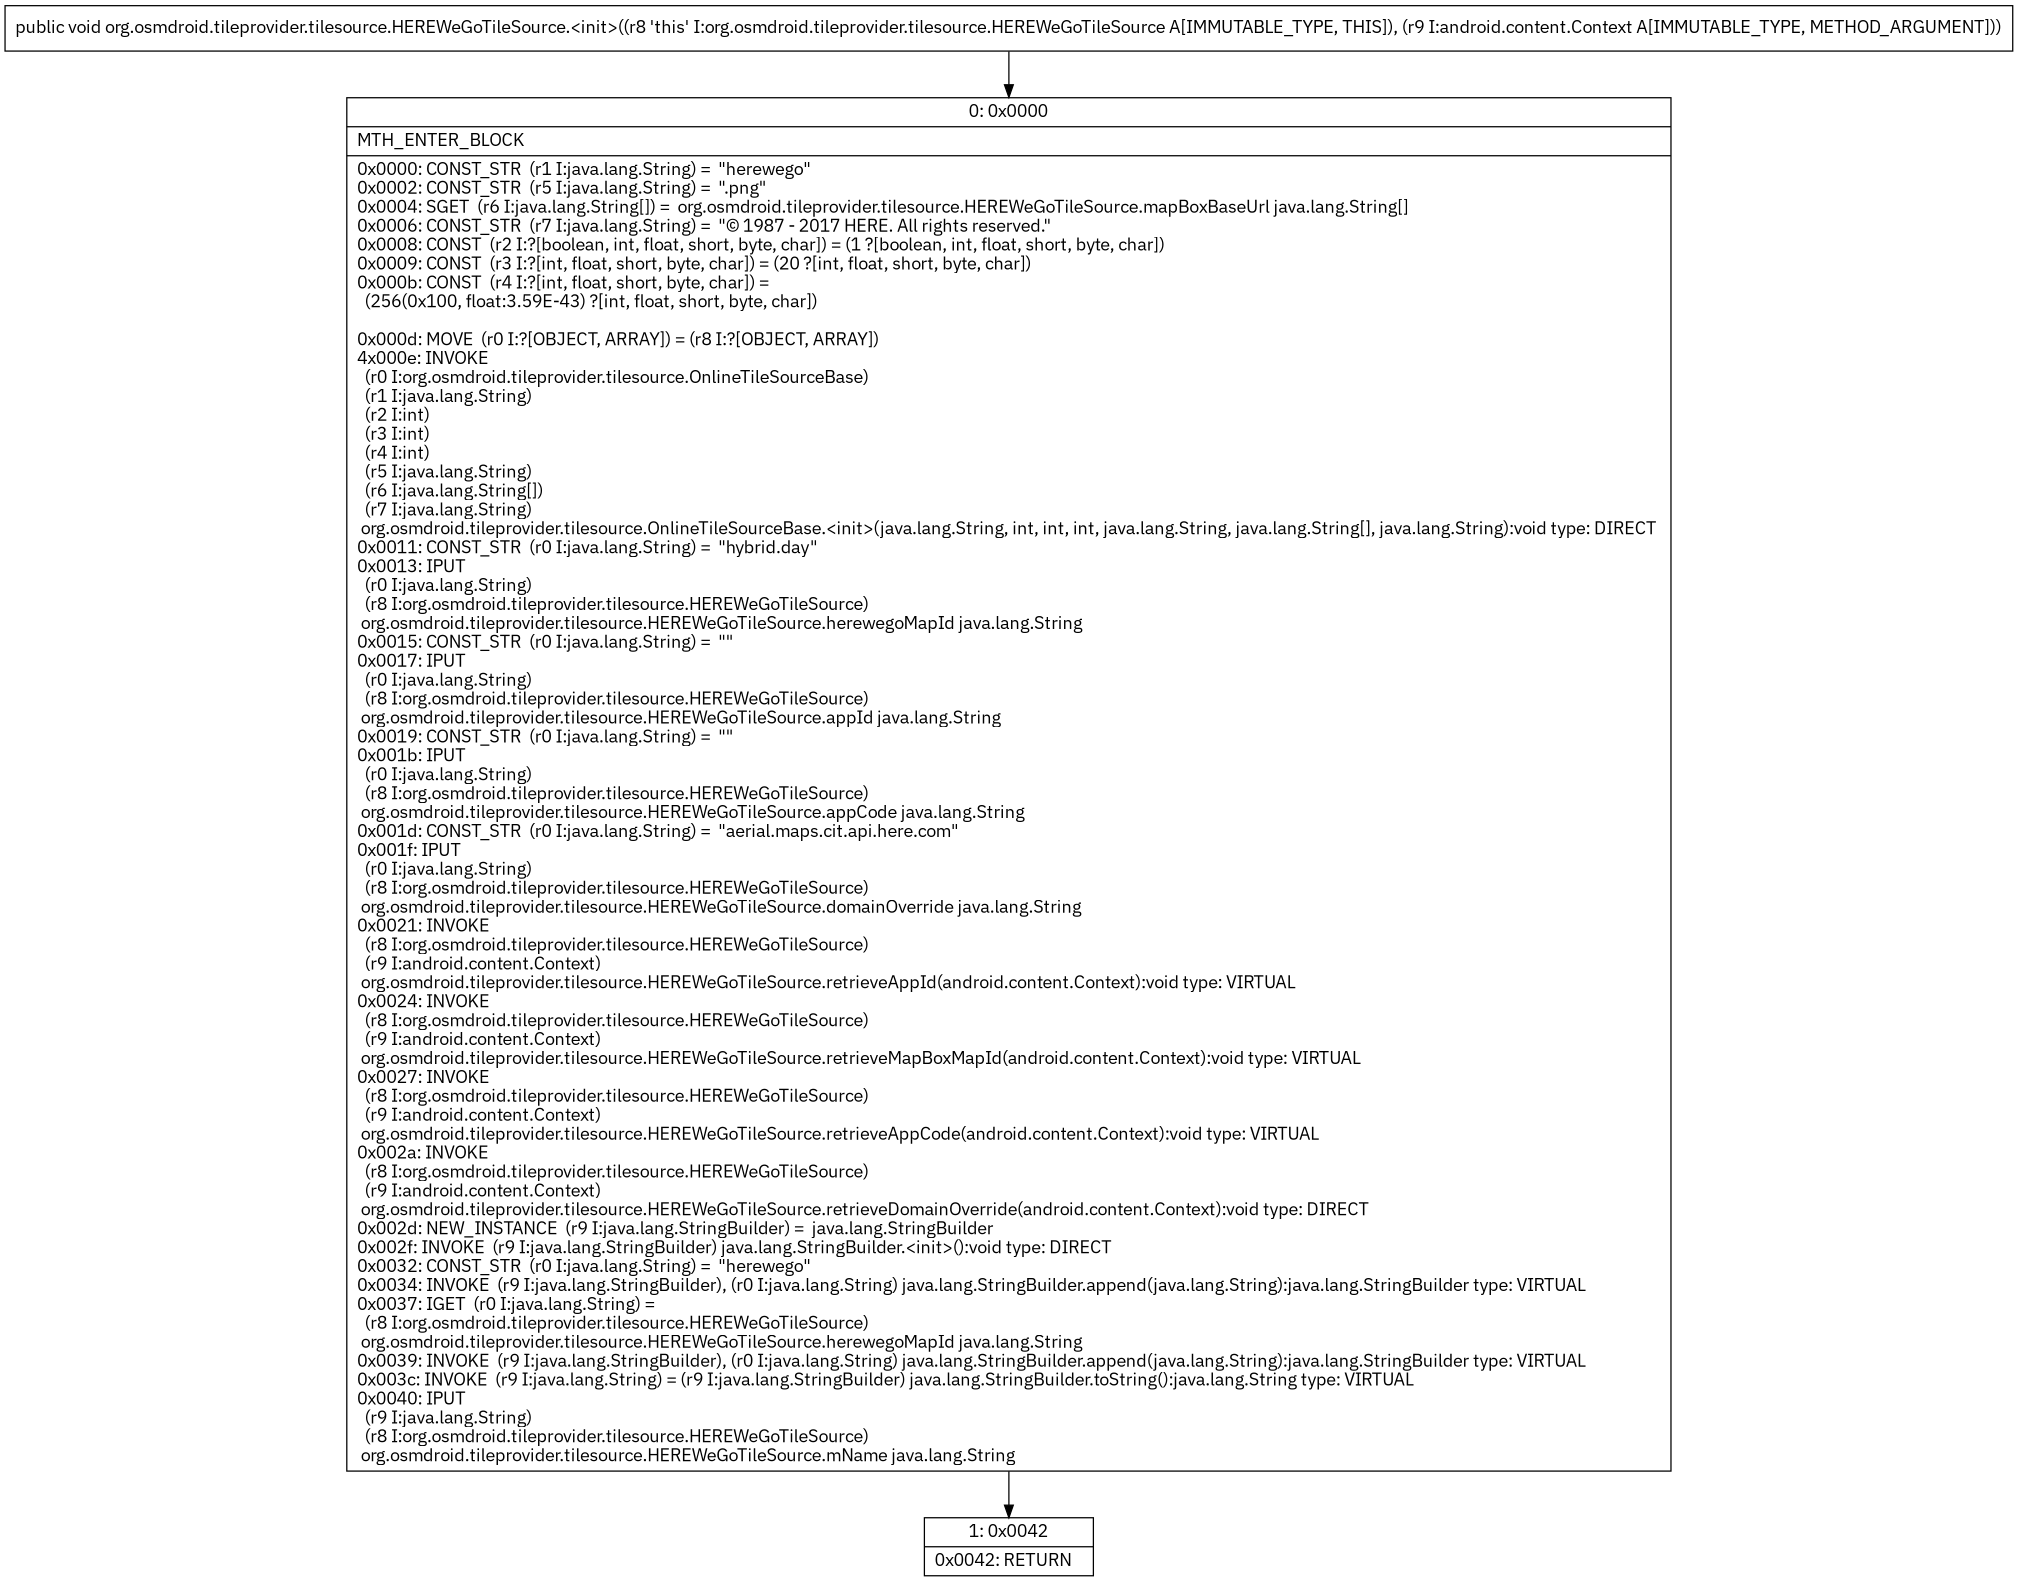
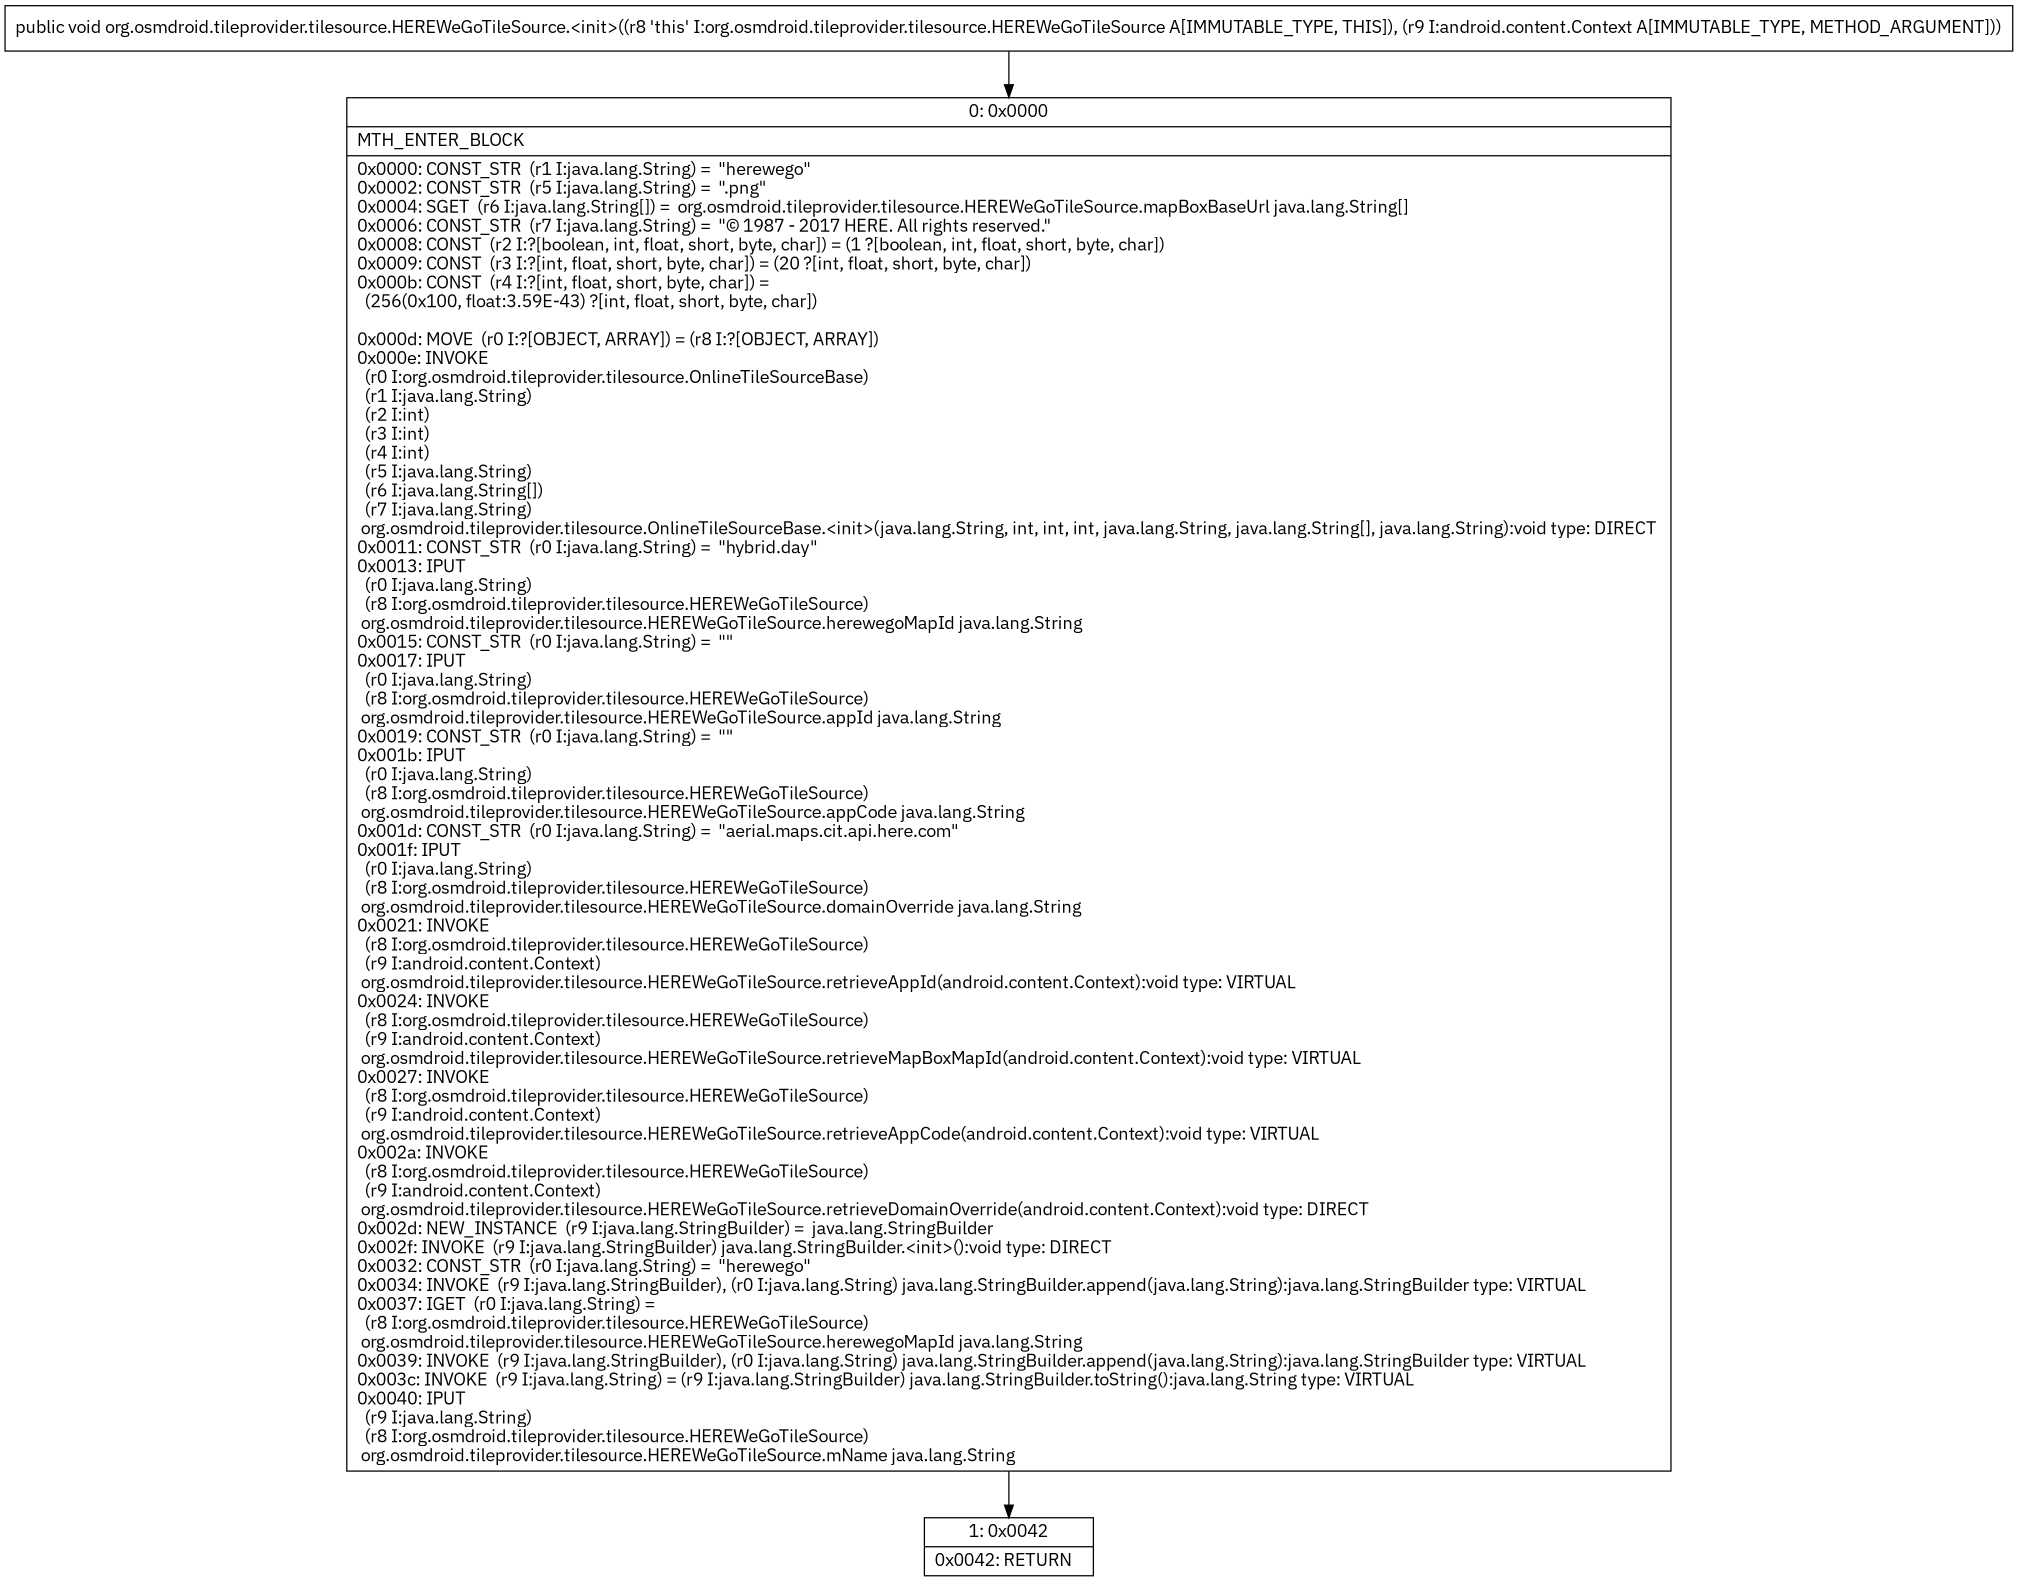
(427, 359) -> (427, 359)
